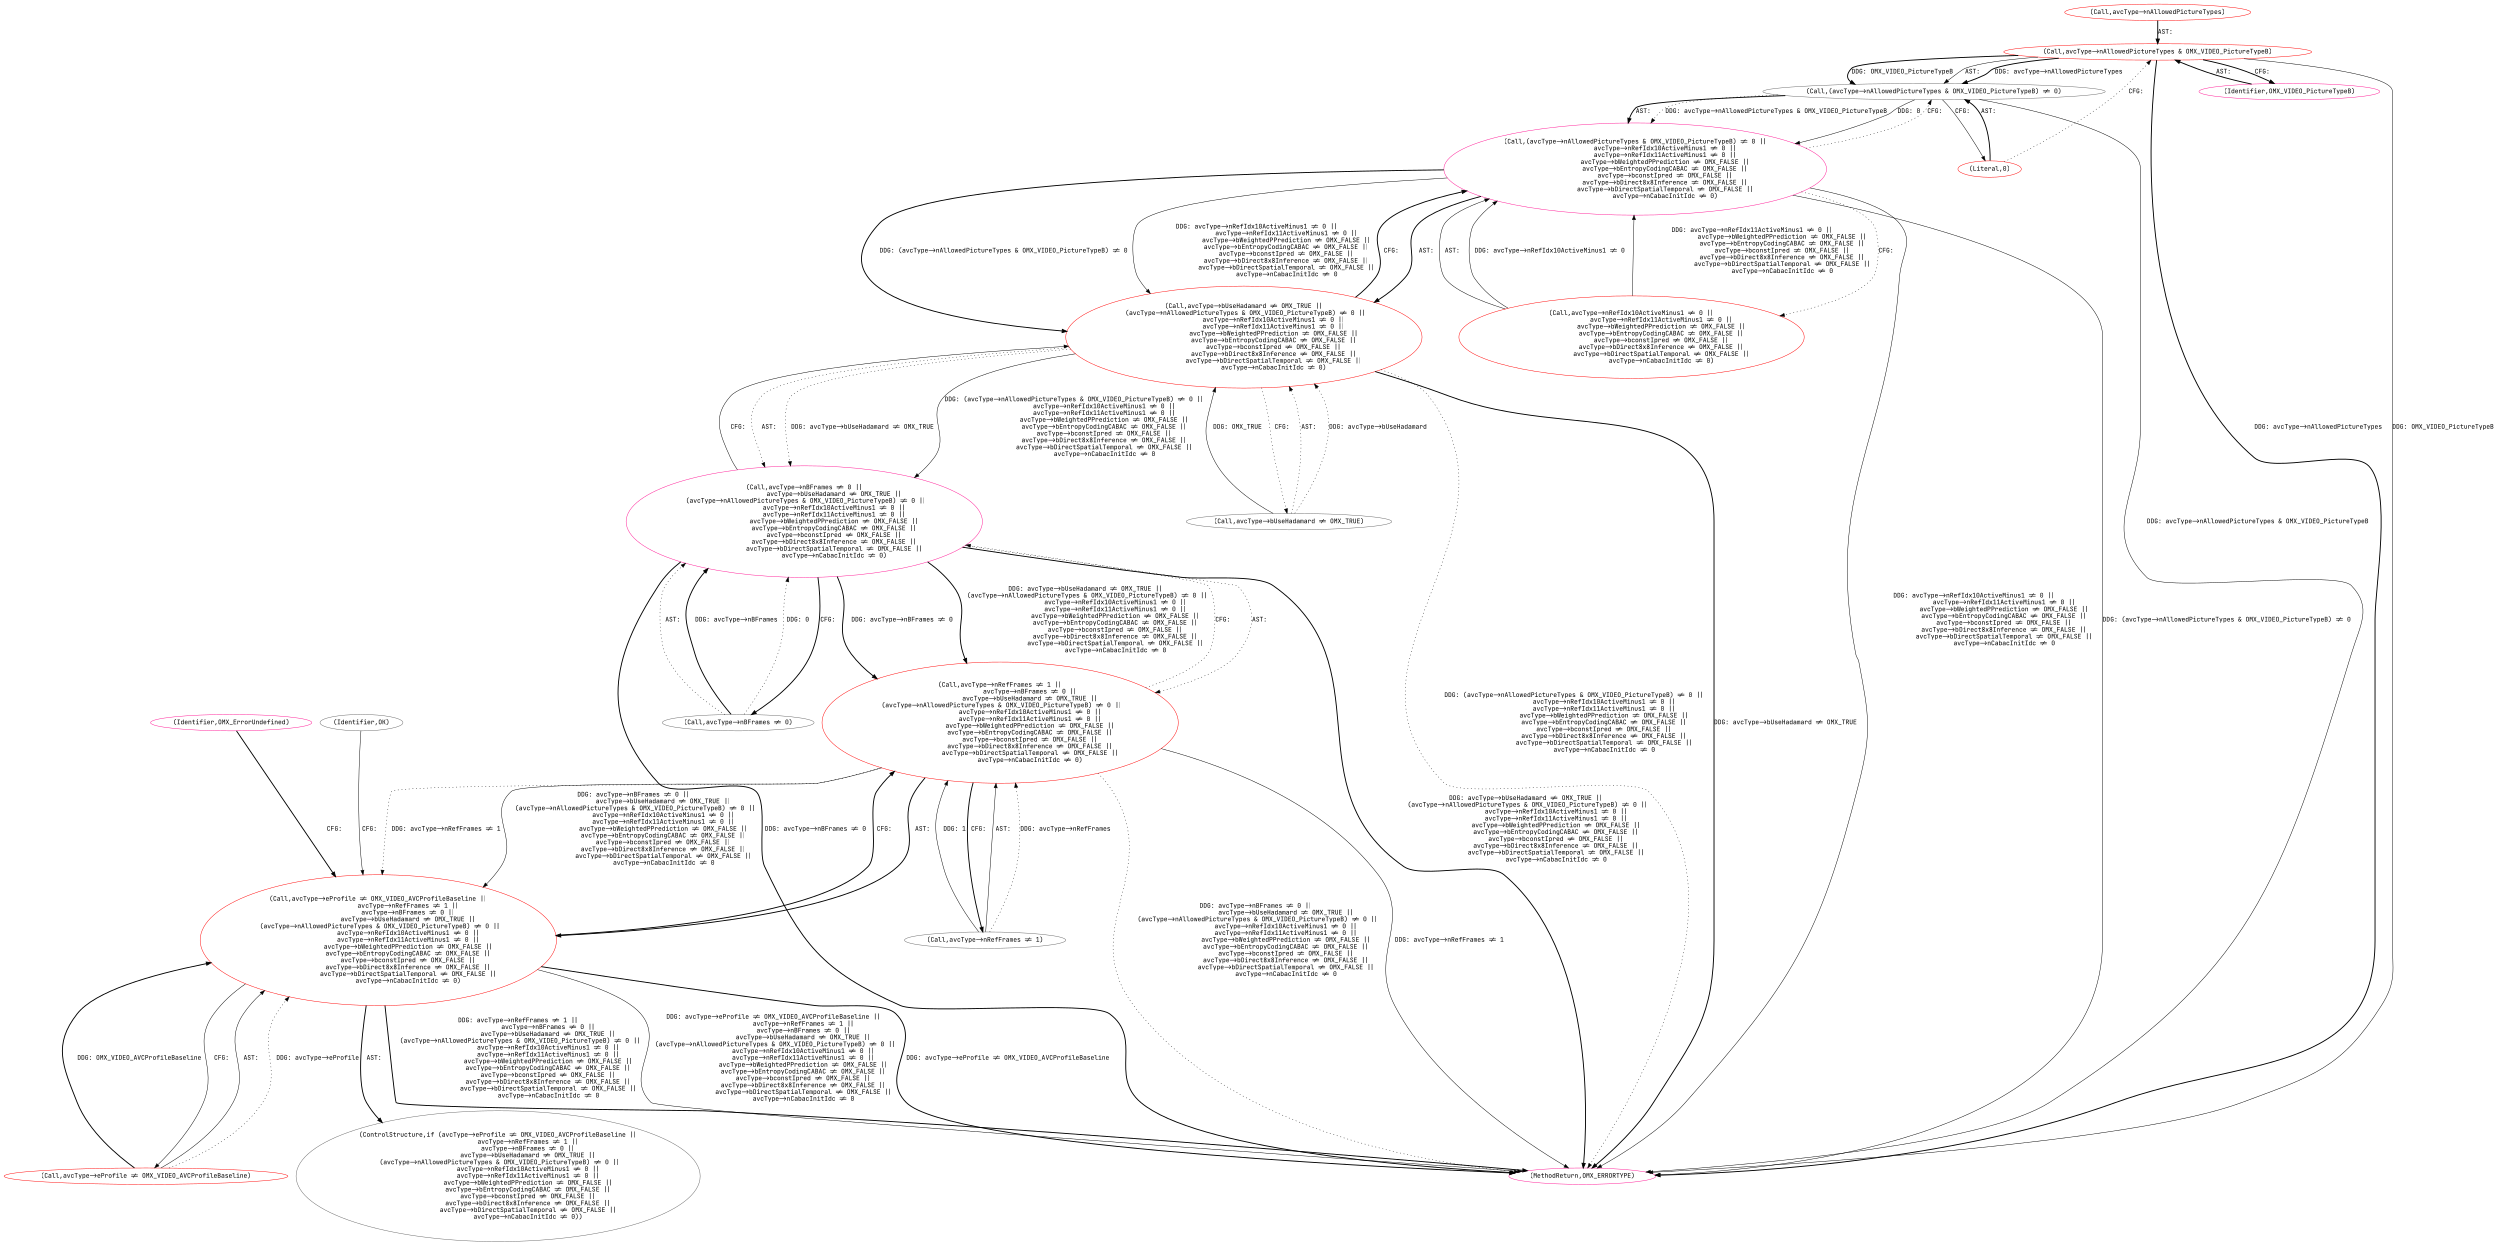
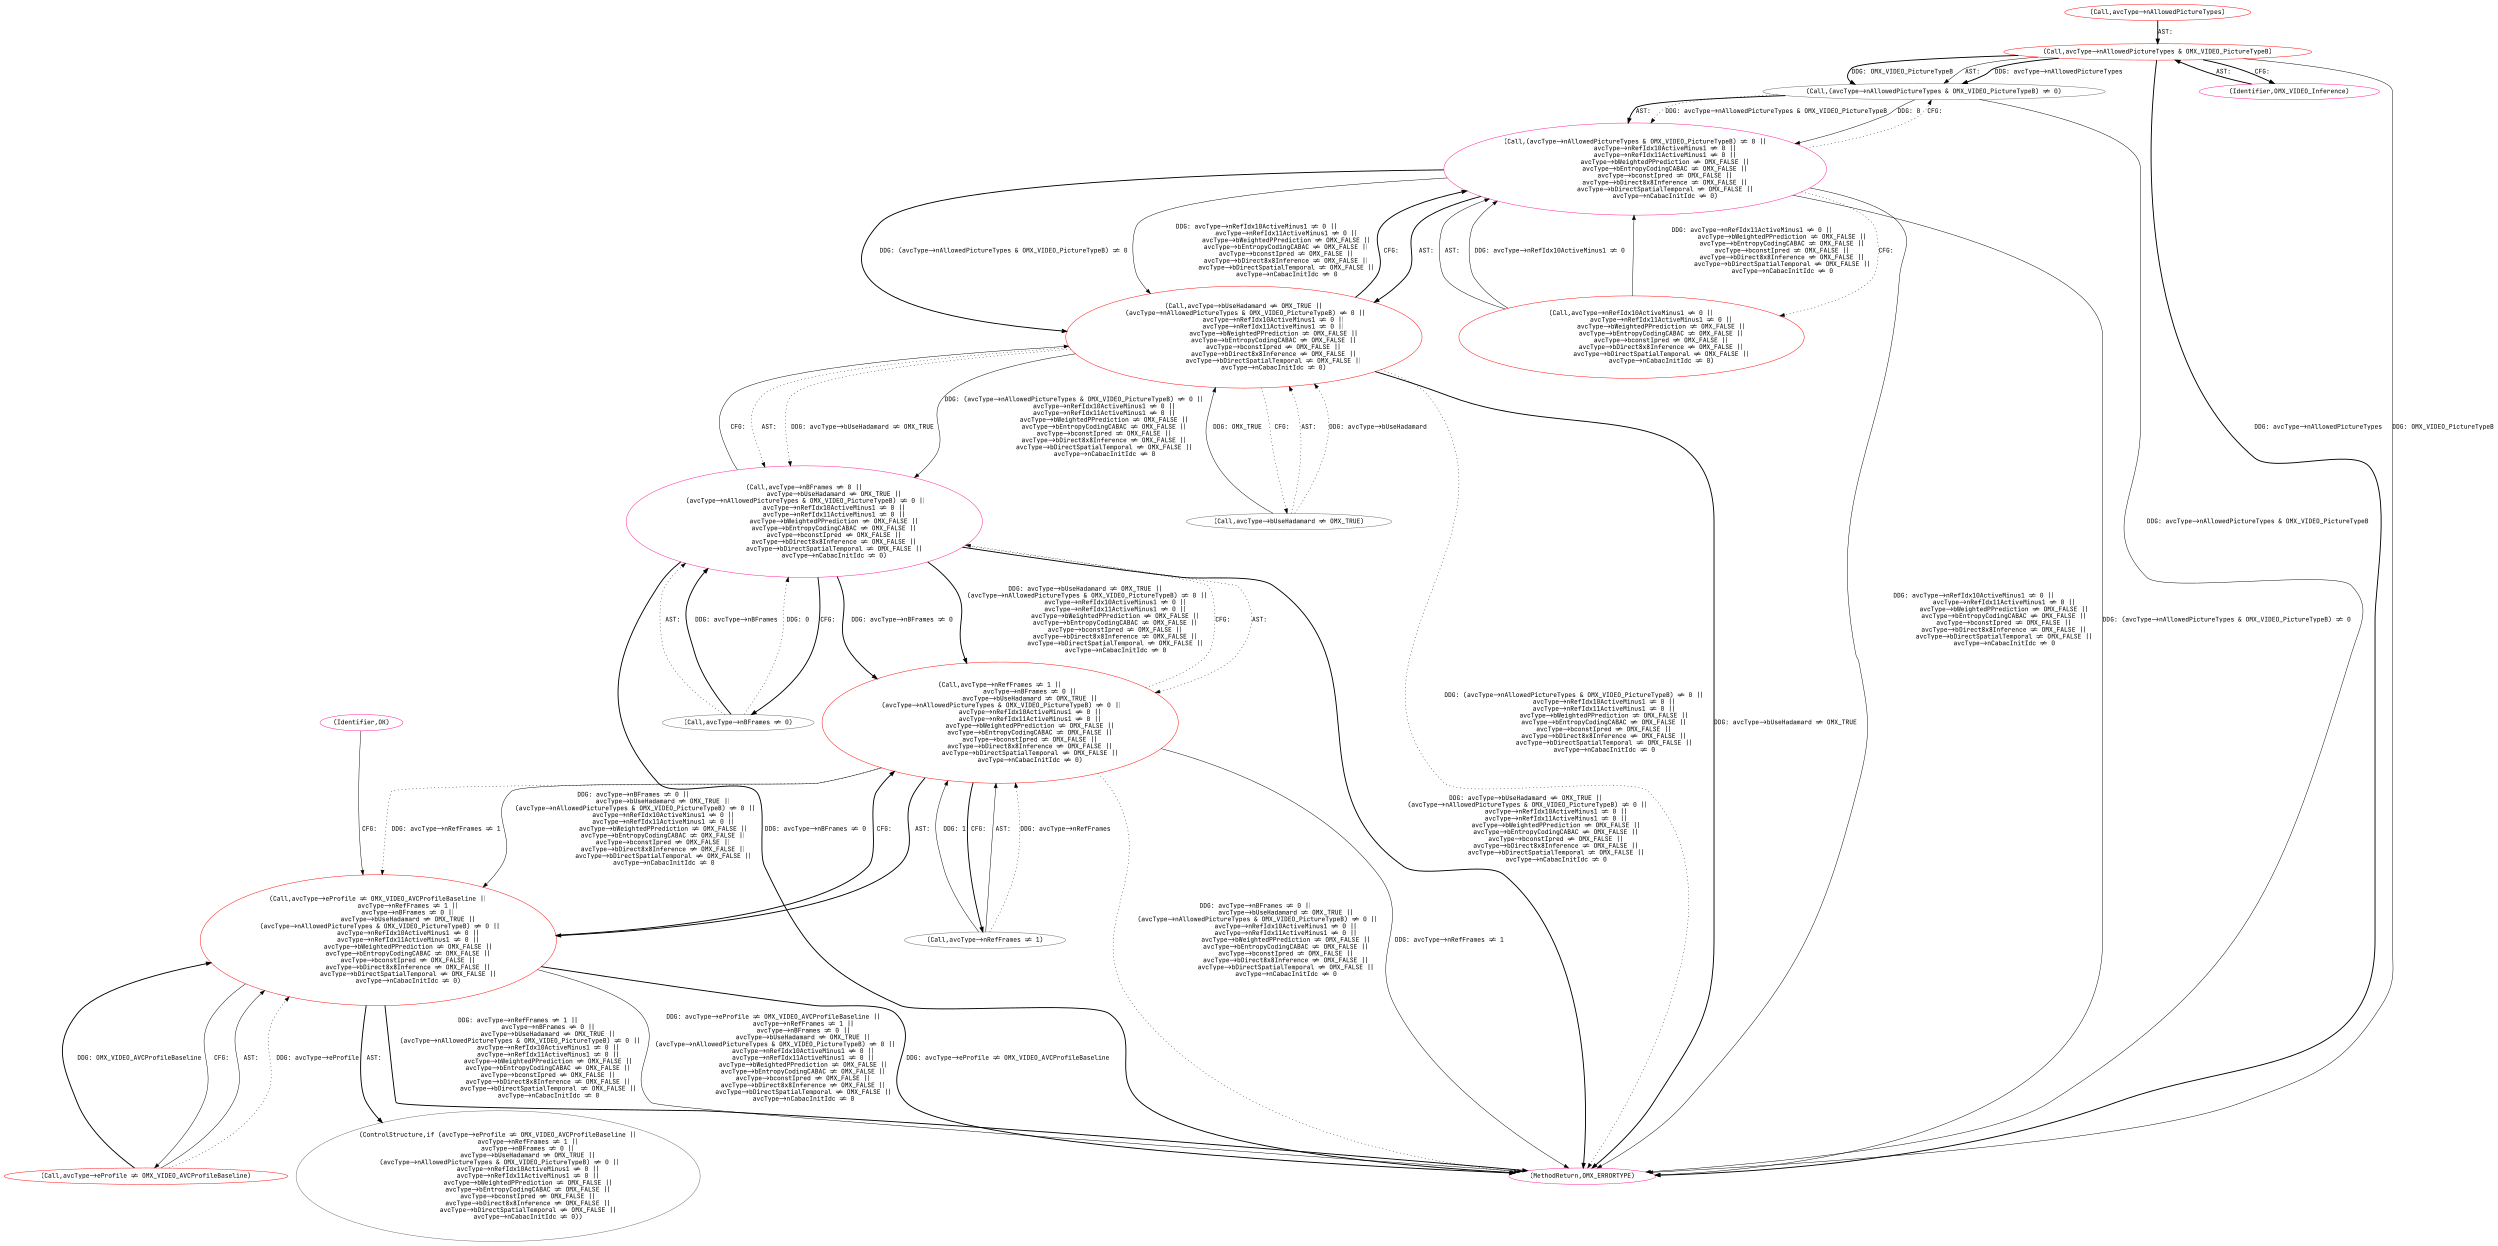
(2289, 92) -> (2289, 92)
(1990, 169) -> none
(231, 723) -> none
(361, 723) -> (361, 723)
